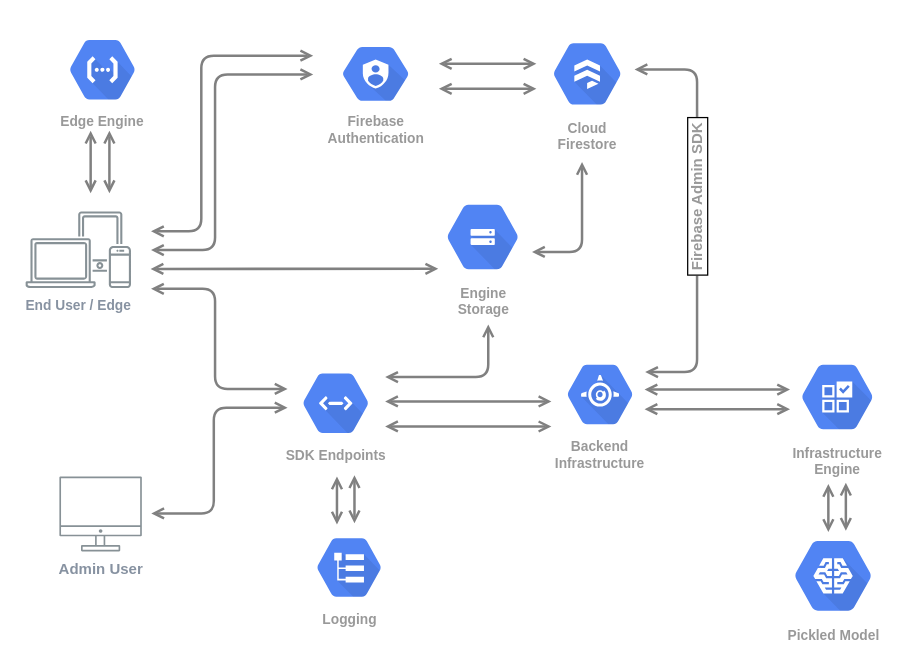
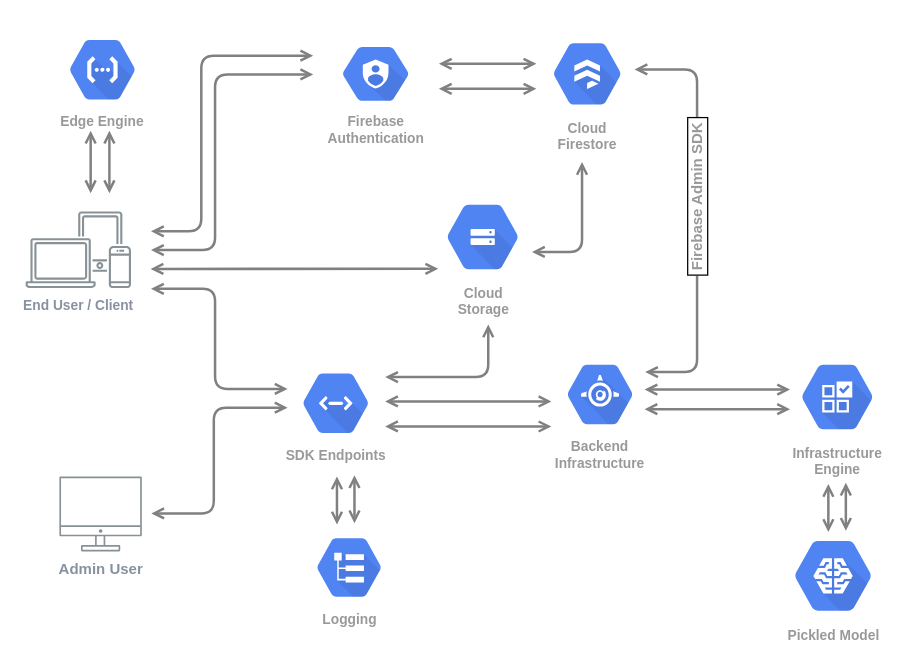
(484, 302) -> (484, 302)
(79, 306) -> (79, 306)
